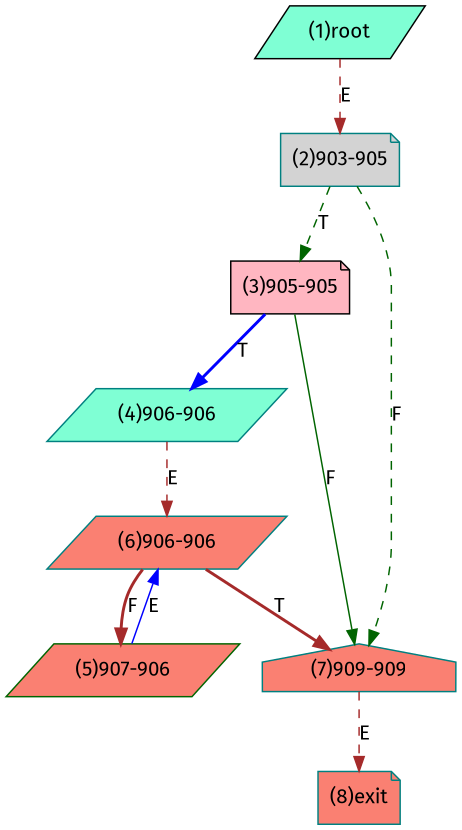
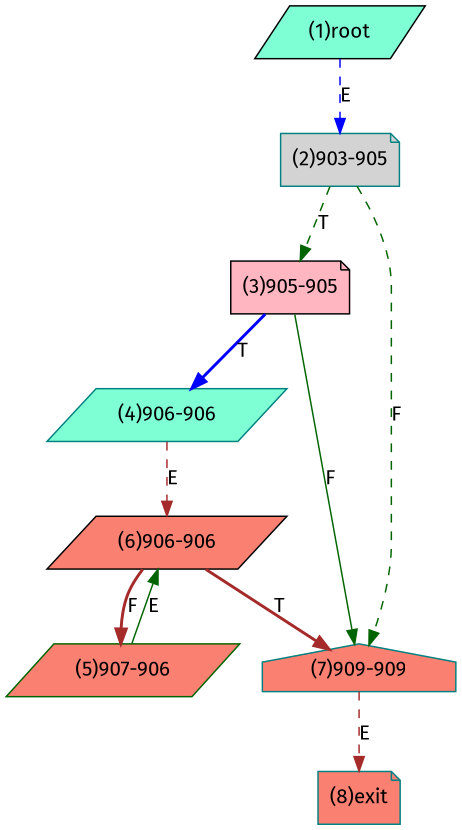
(340, 89) -> (340, 89)
(167, 543) -> (167, 543)
(142, 614) -> (142, 614)
